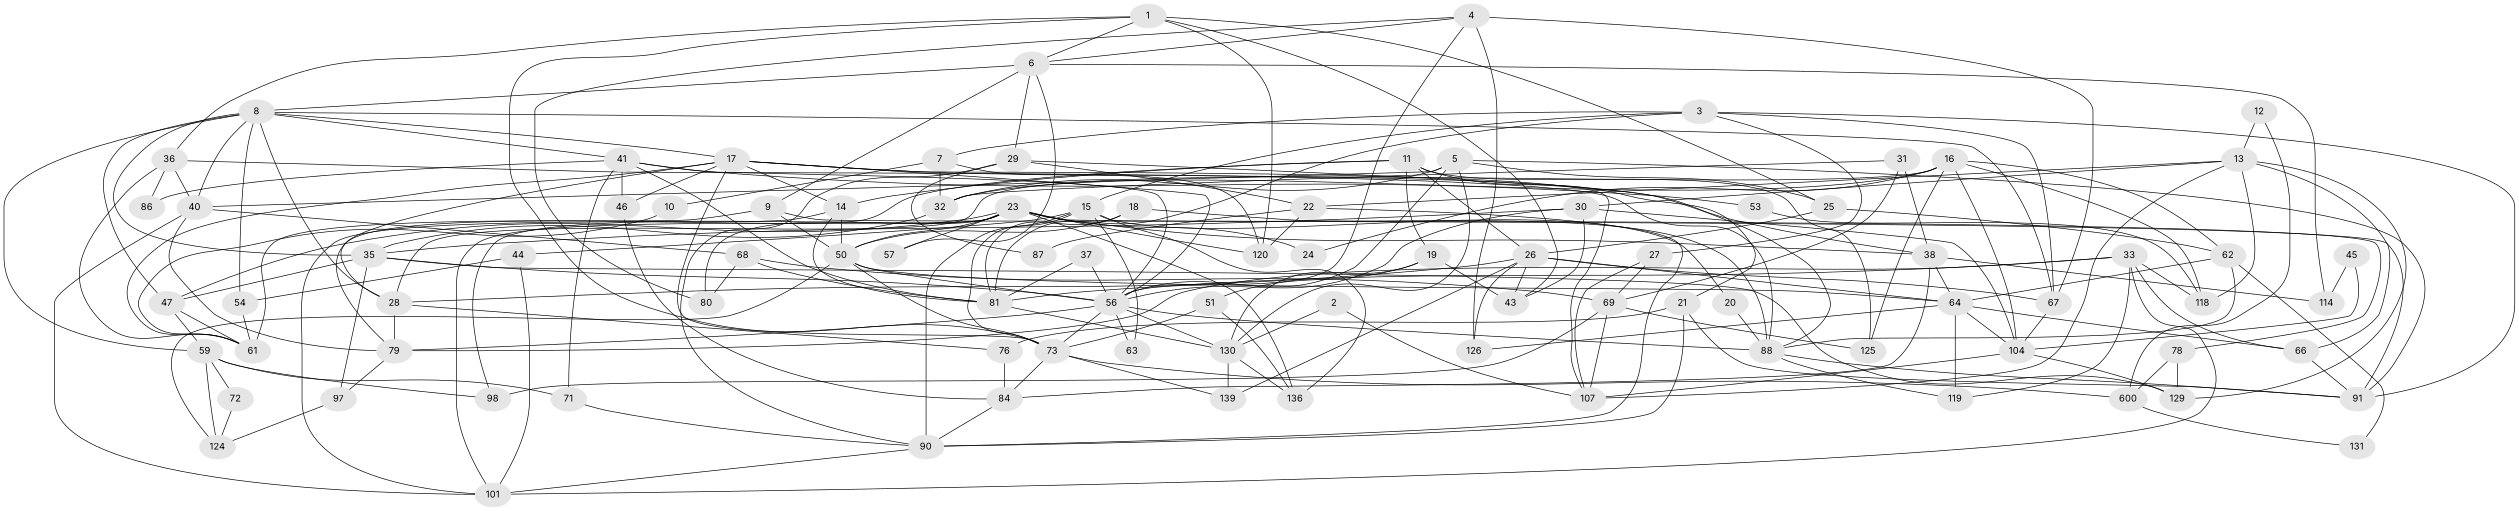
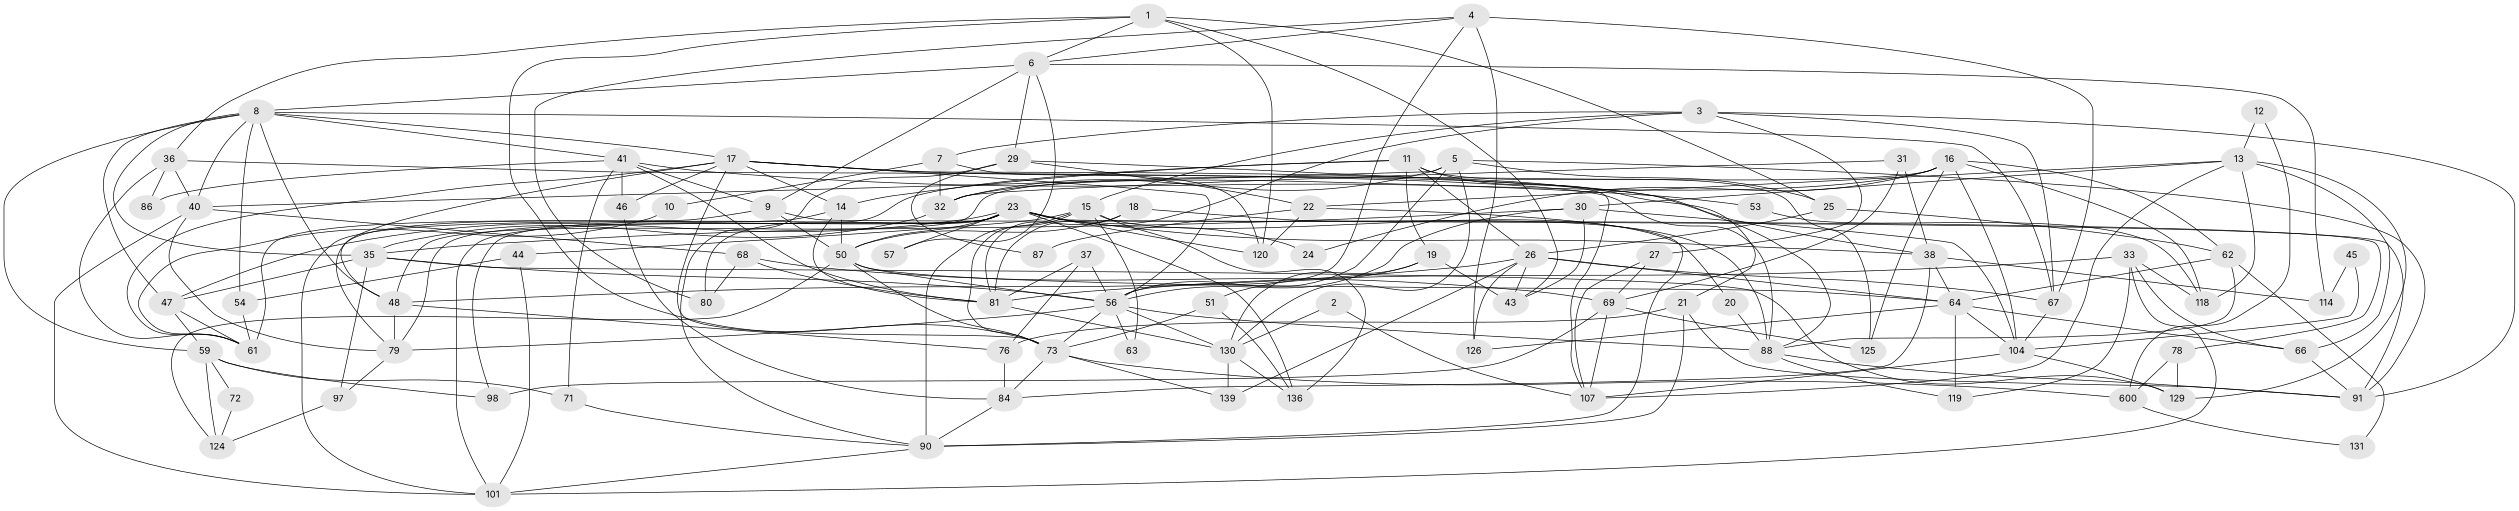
(956, 178) -> (695, 184)
(1175, 295) -> (668, 224)
(395, 303) -> (395, 303)
none -> (1046, 303)
